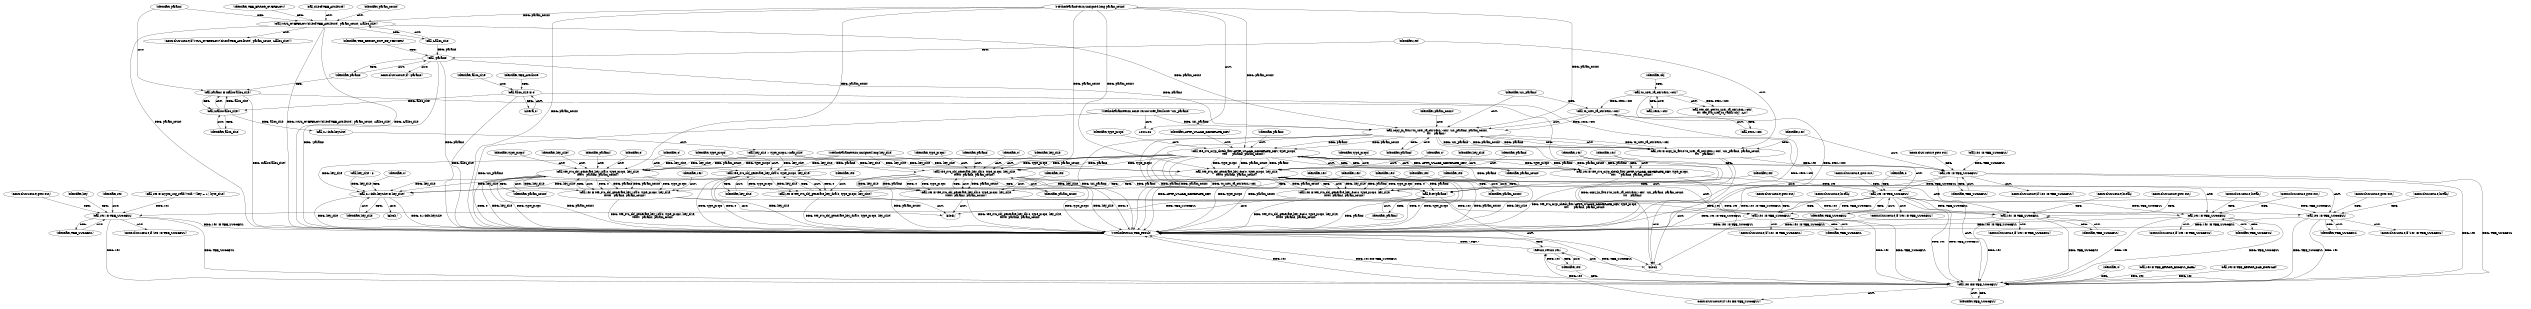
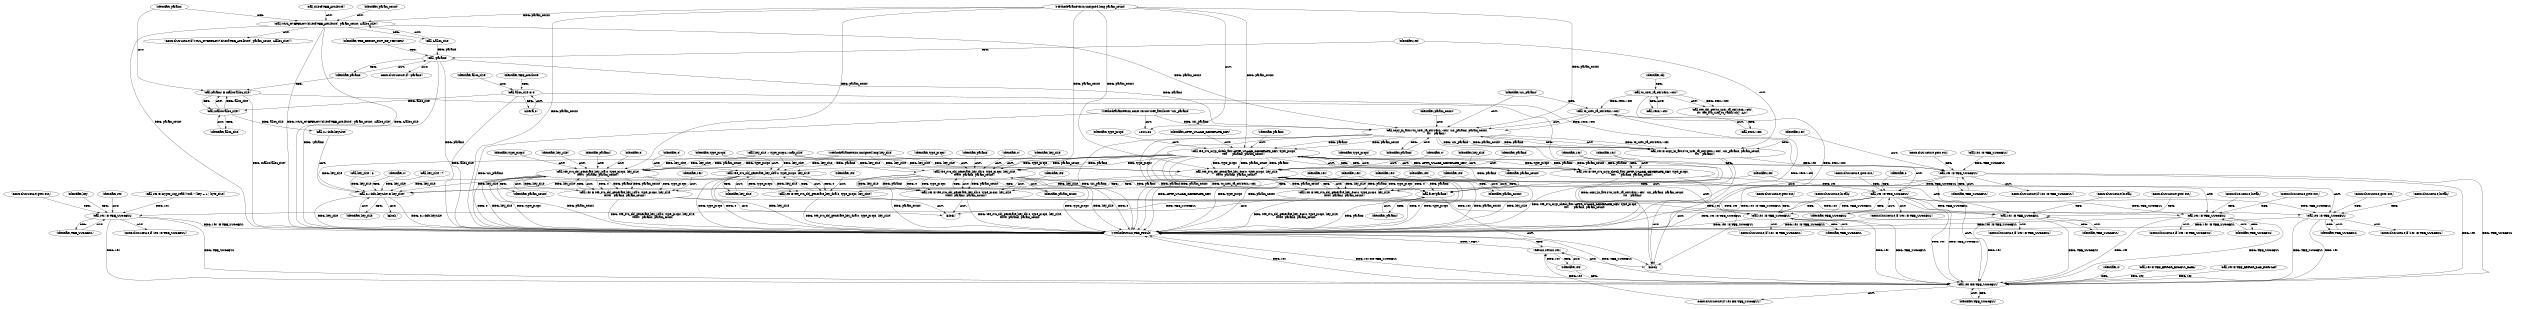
(259, 7) -> none
(553, 137) -> (317, 177)
none -> (432, 174)
